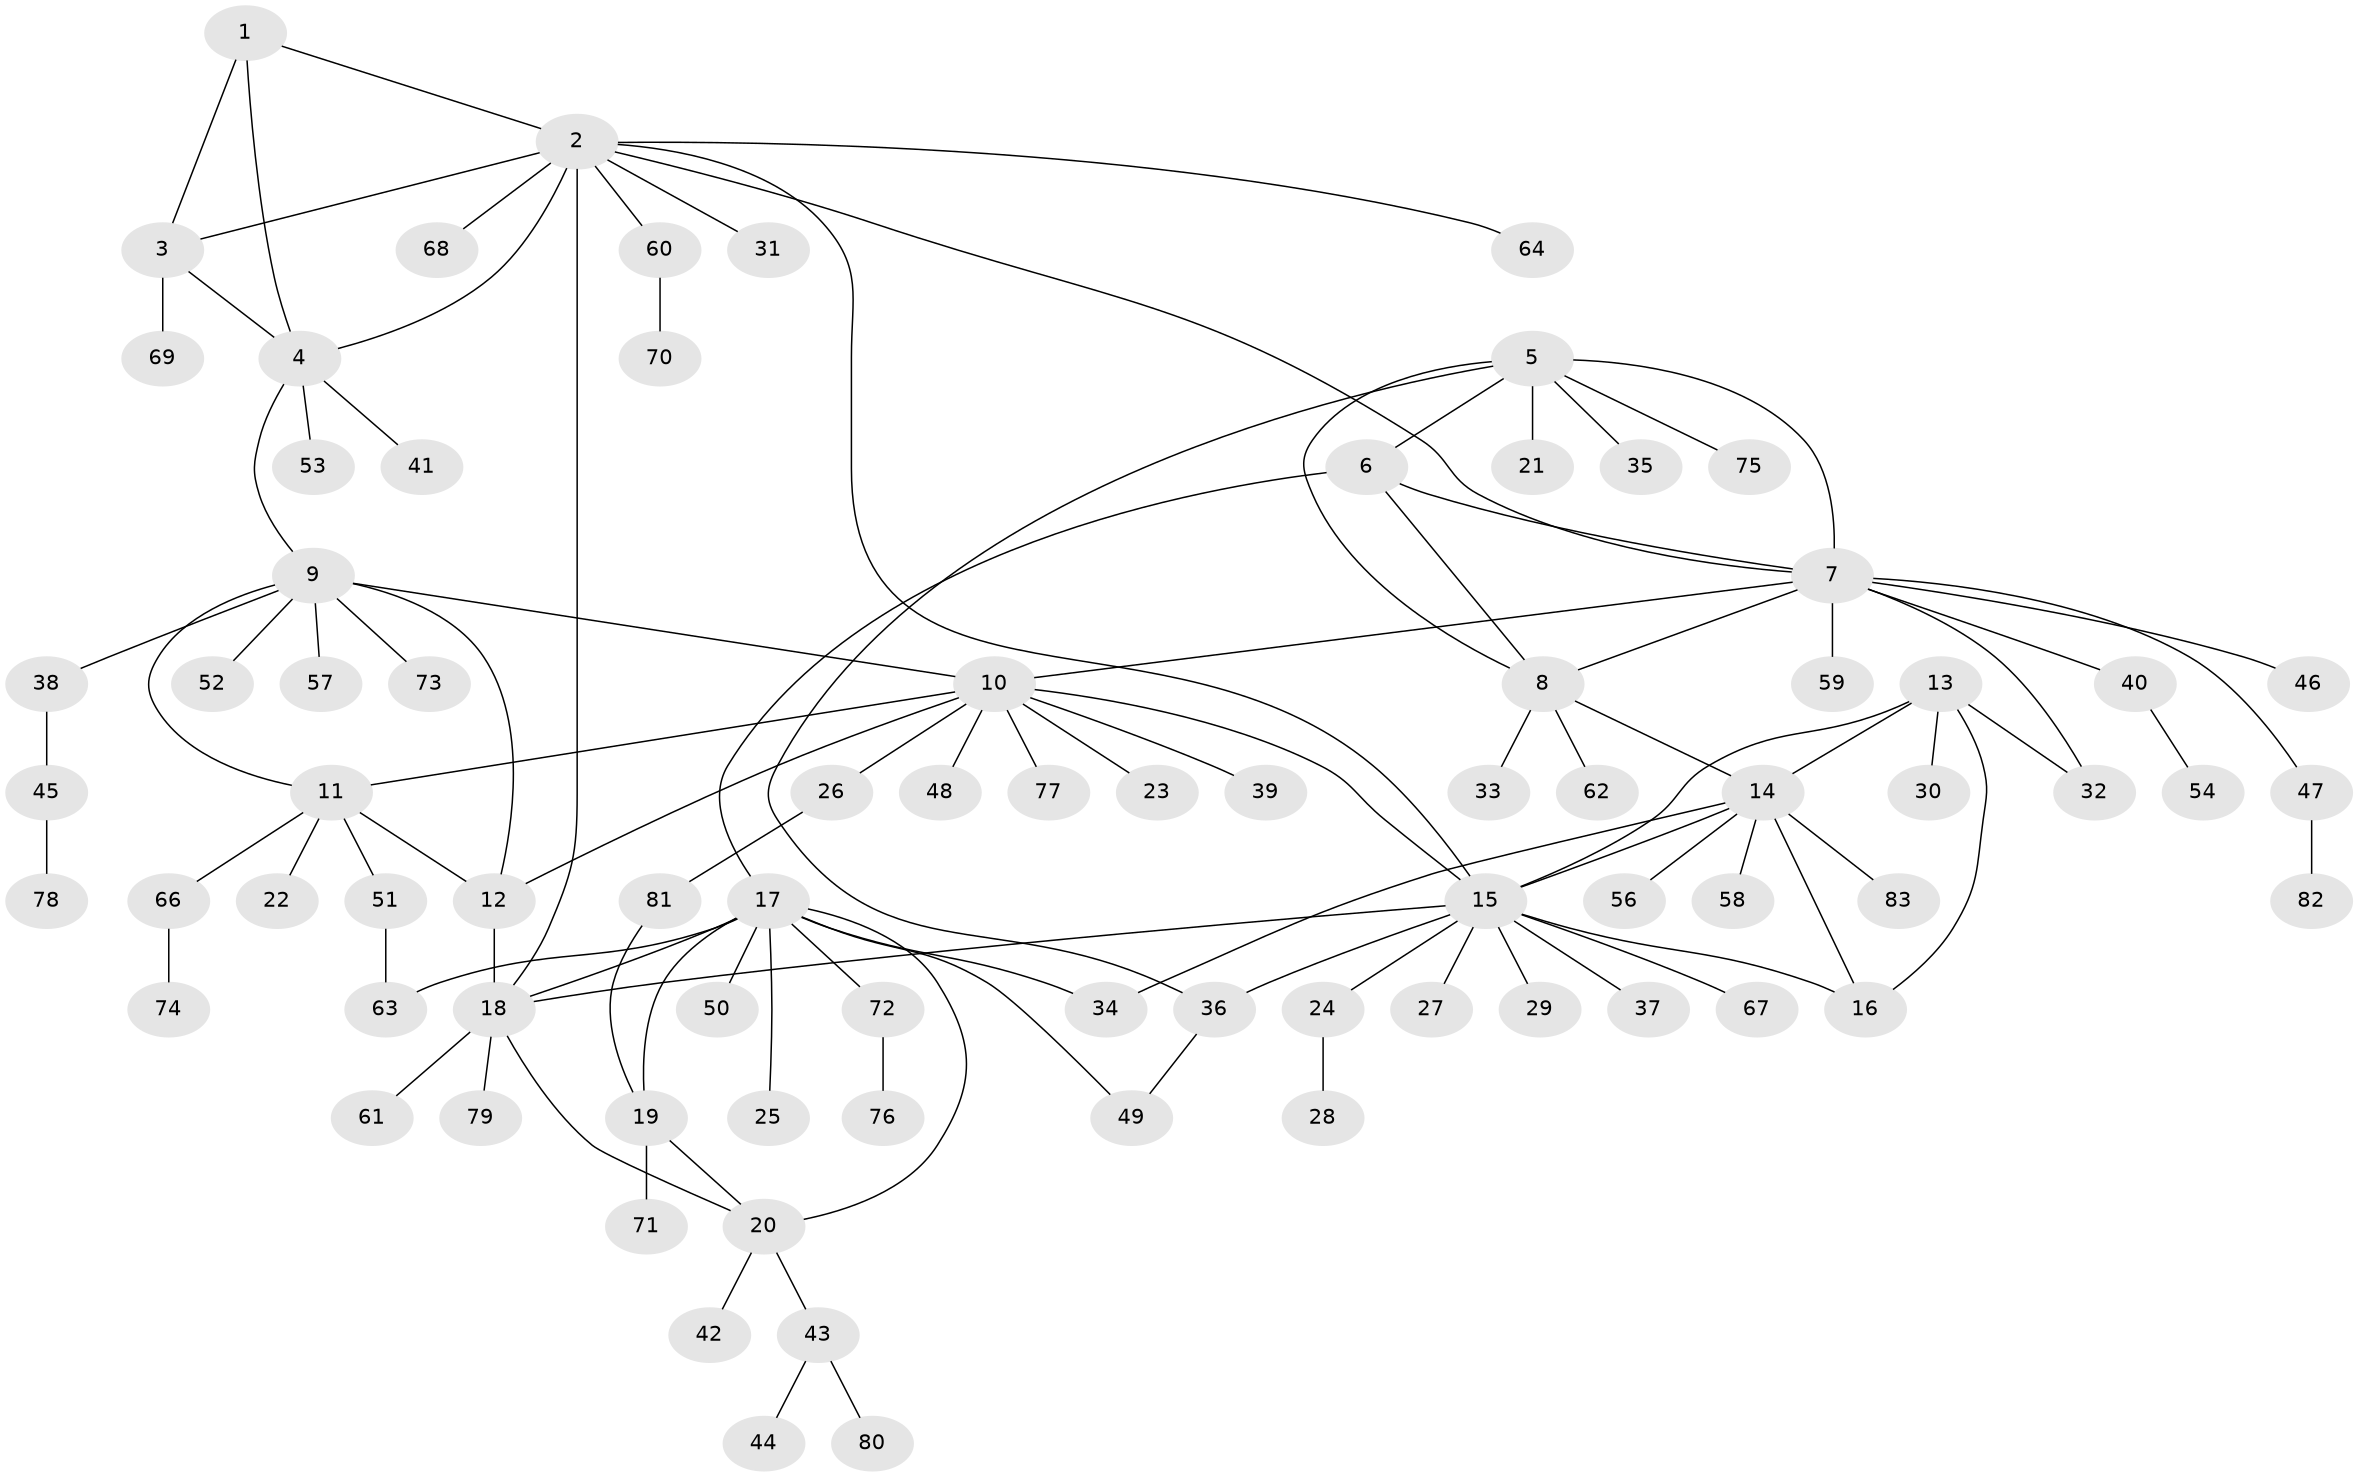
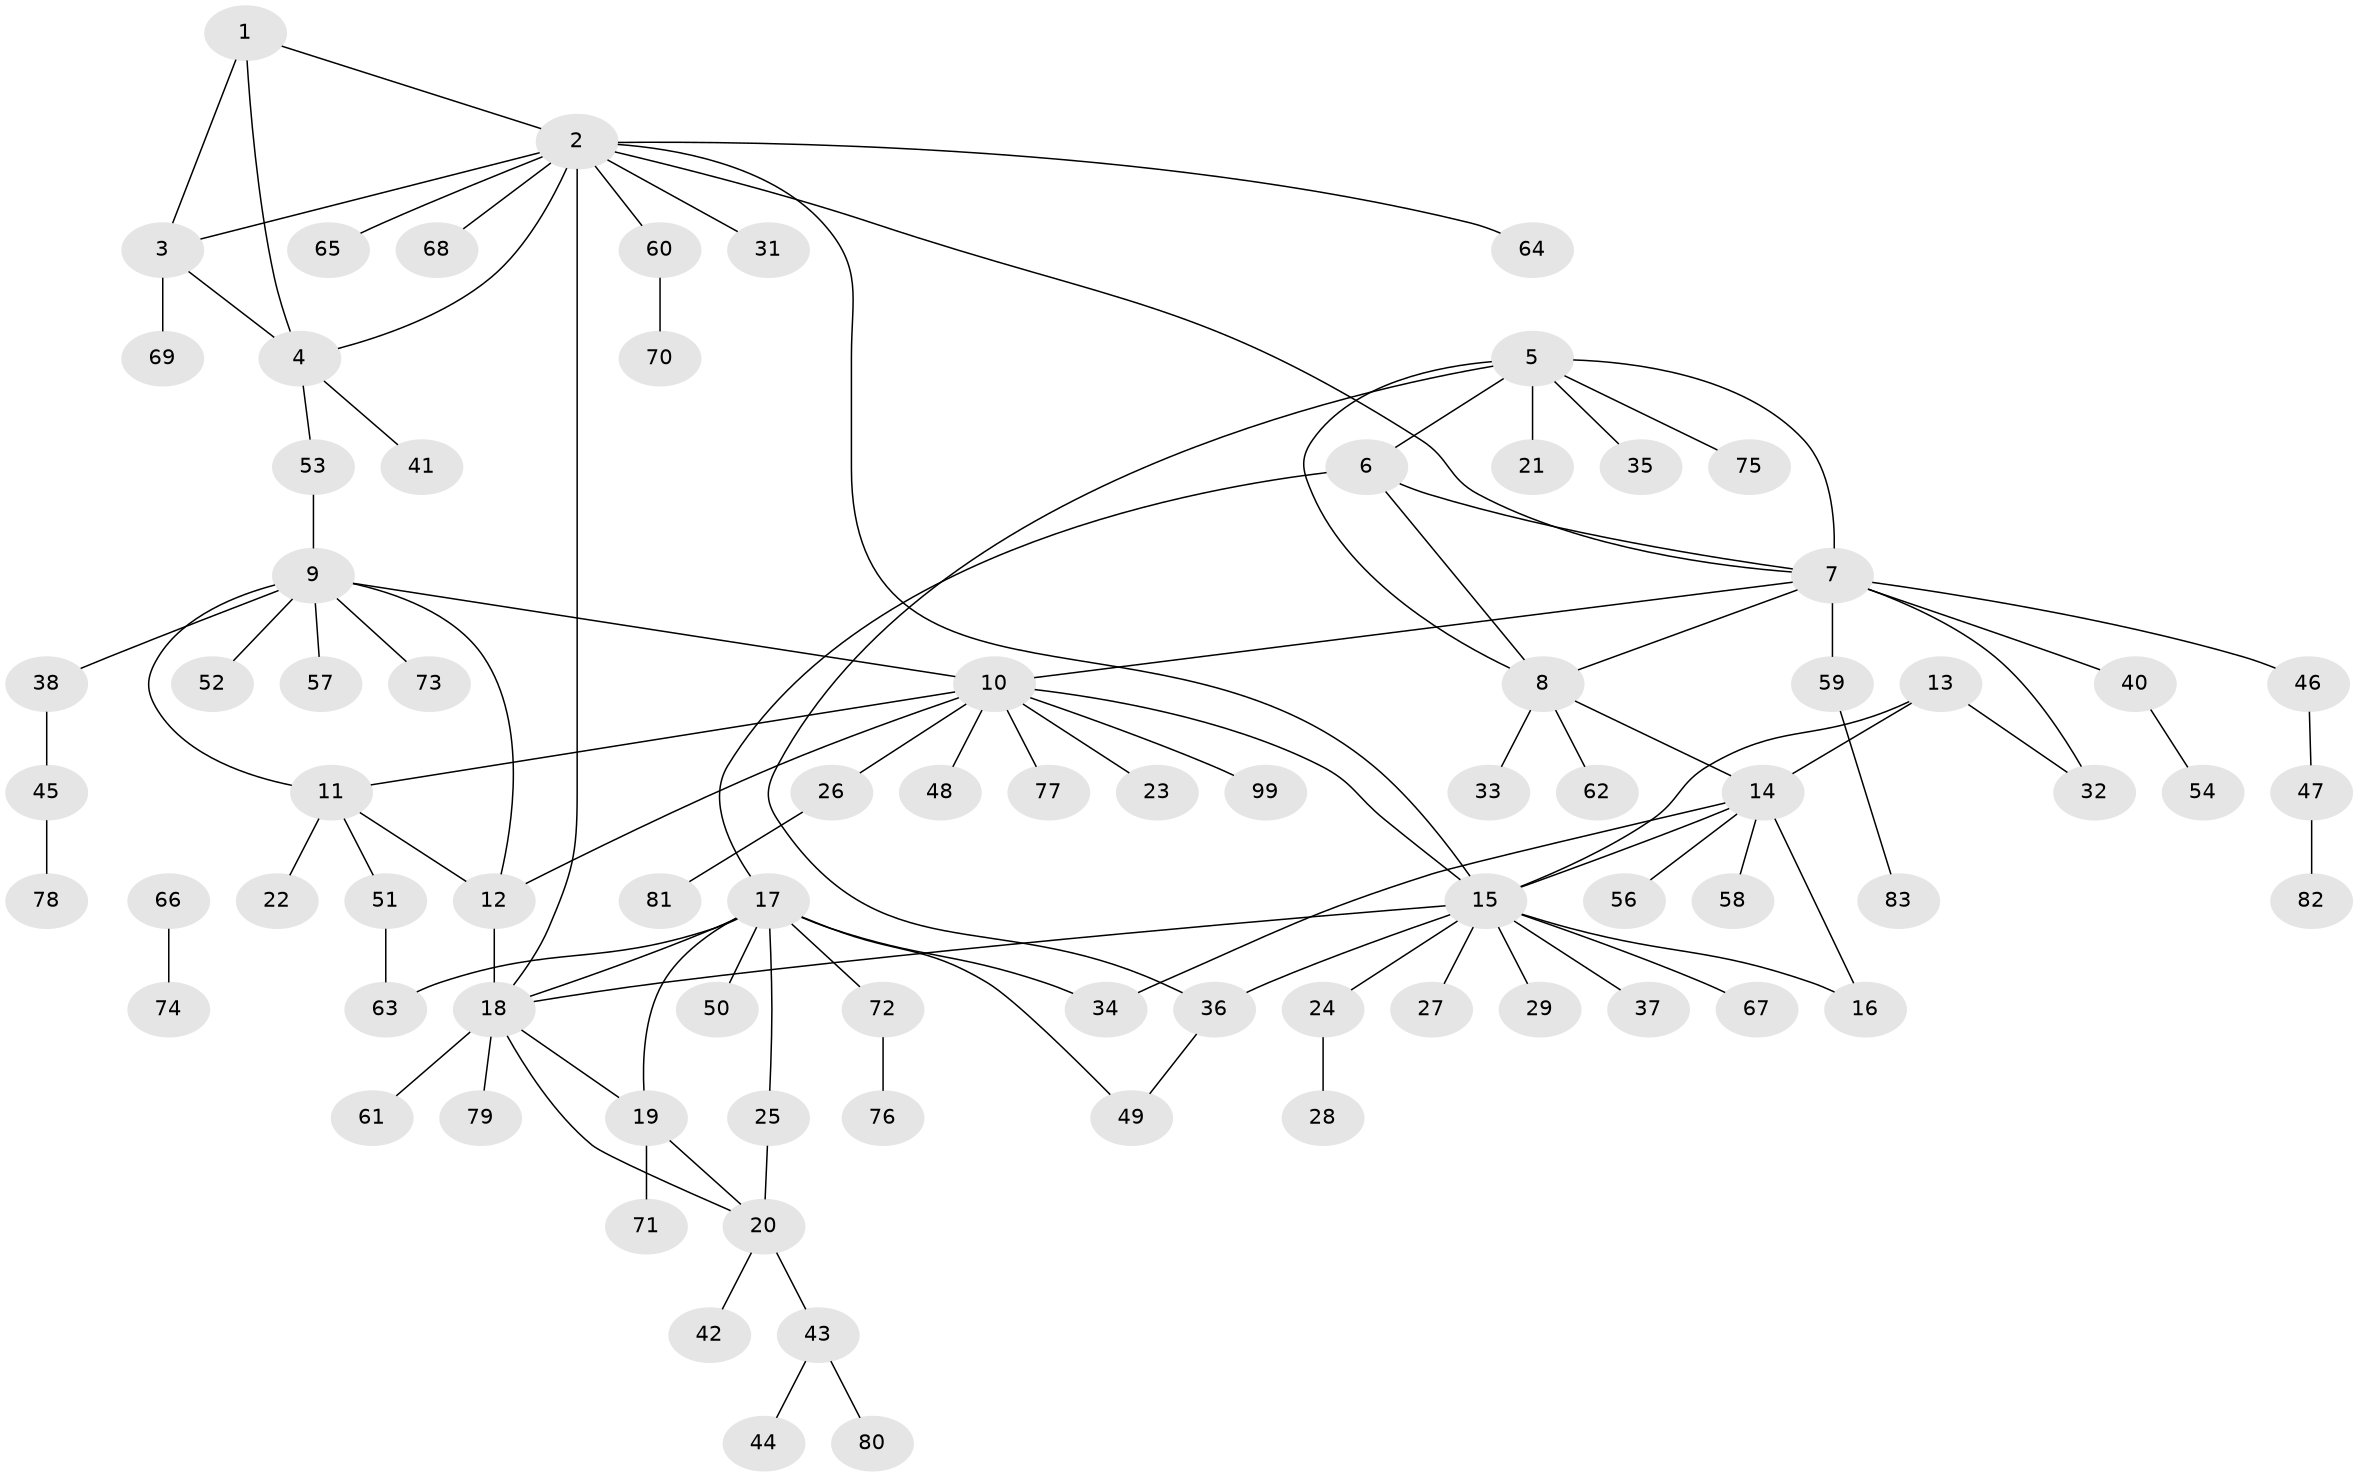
none -> (329, 250)
(255, 470) -> (313, 522)
(2177, 651) -> (2310, 739)
(1266, 793) -> (1266, 793)
(1929, 793) -> none
(250, 847) -> none
(1831, 847) -> (1866, 793)
(1978, 861) -> none
(610, 1007) -> (570, 1064)
(966, 1066) -> (766, 1173)
